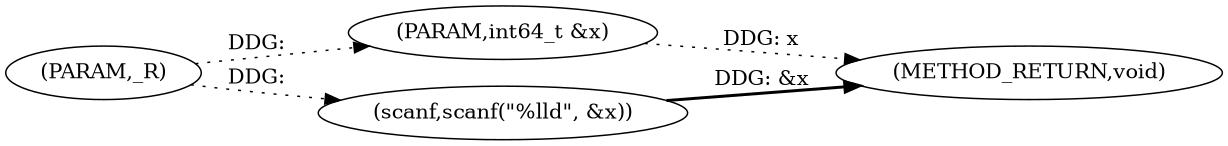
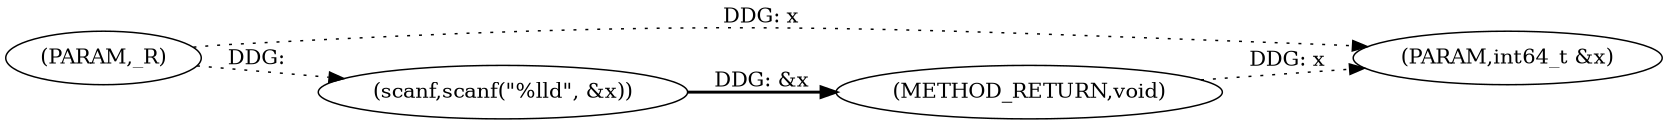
(260, 44) -> (762, 17)
(745, 51) -> (1275, 75)
